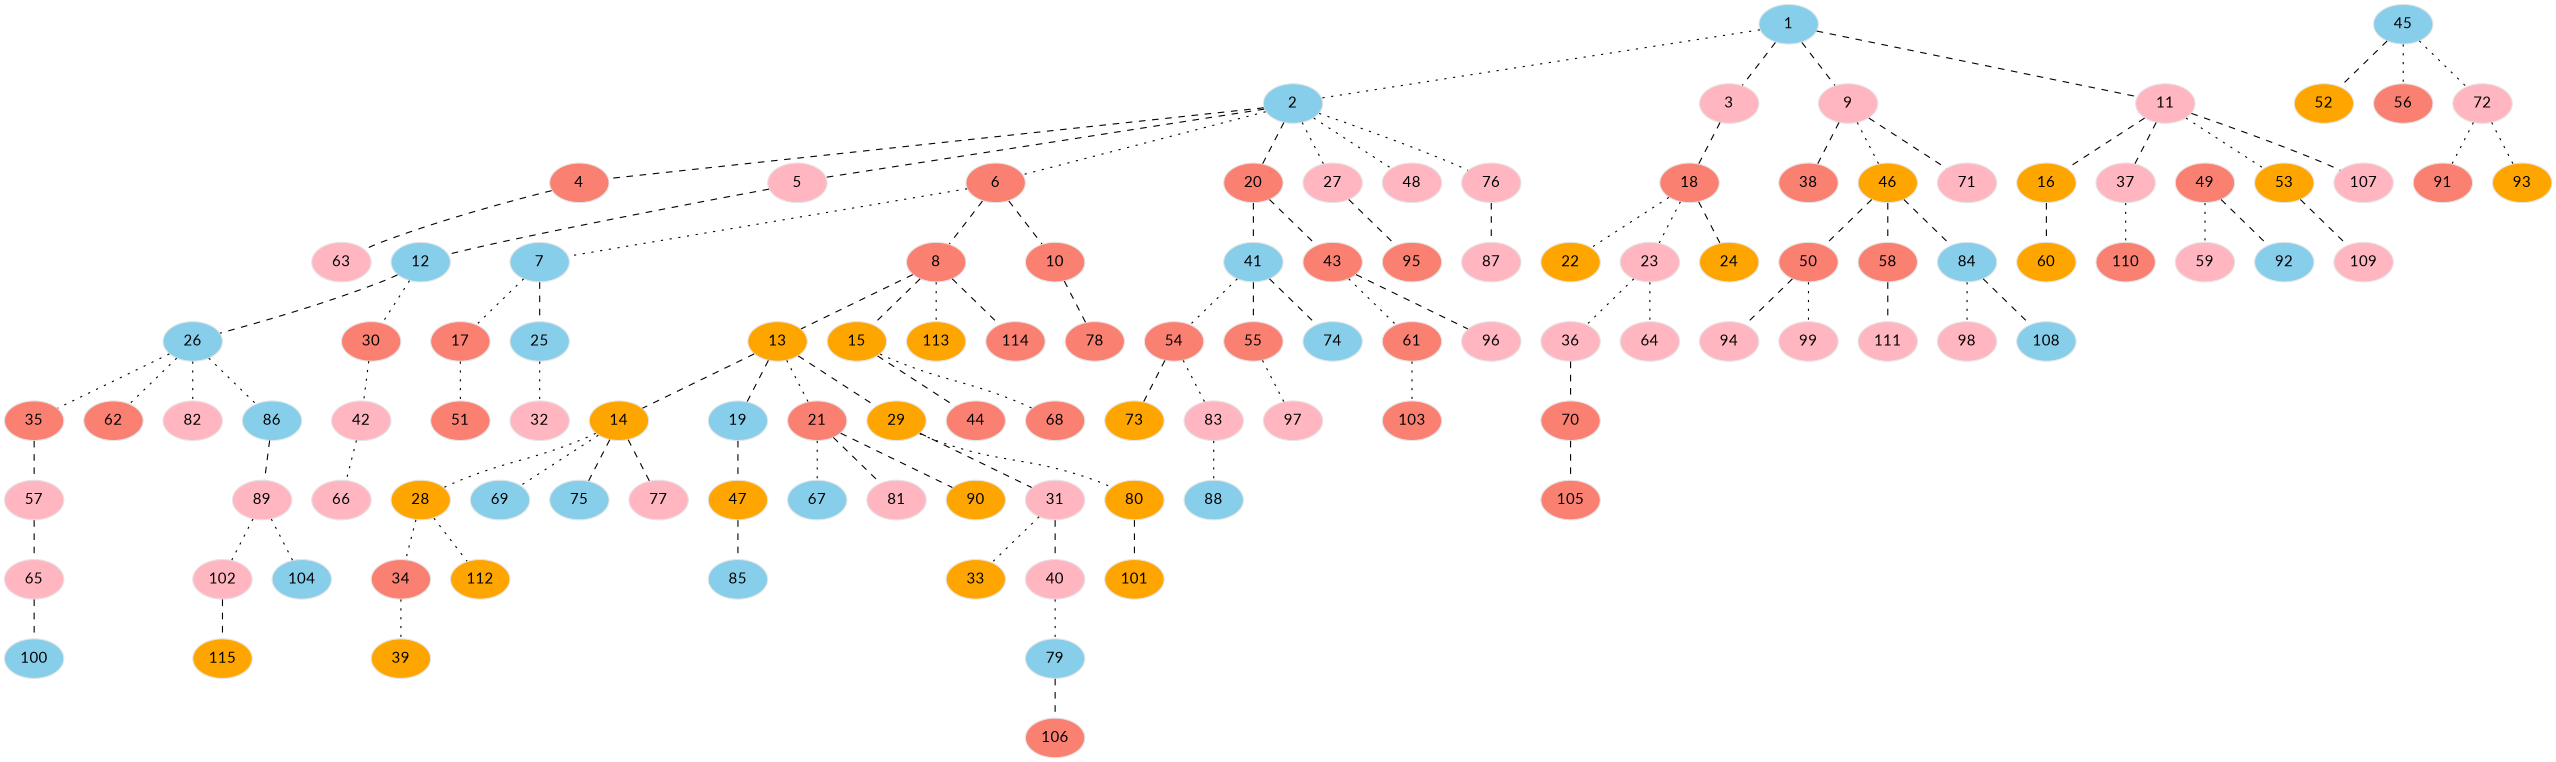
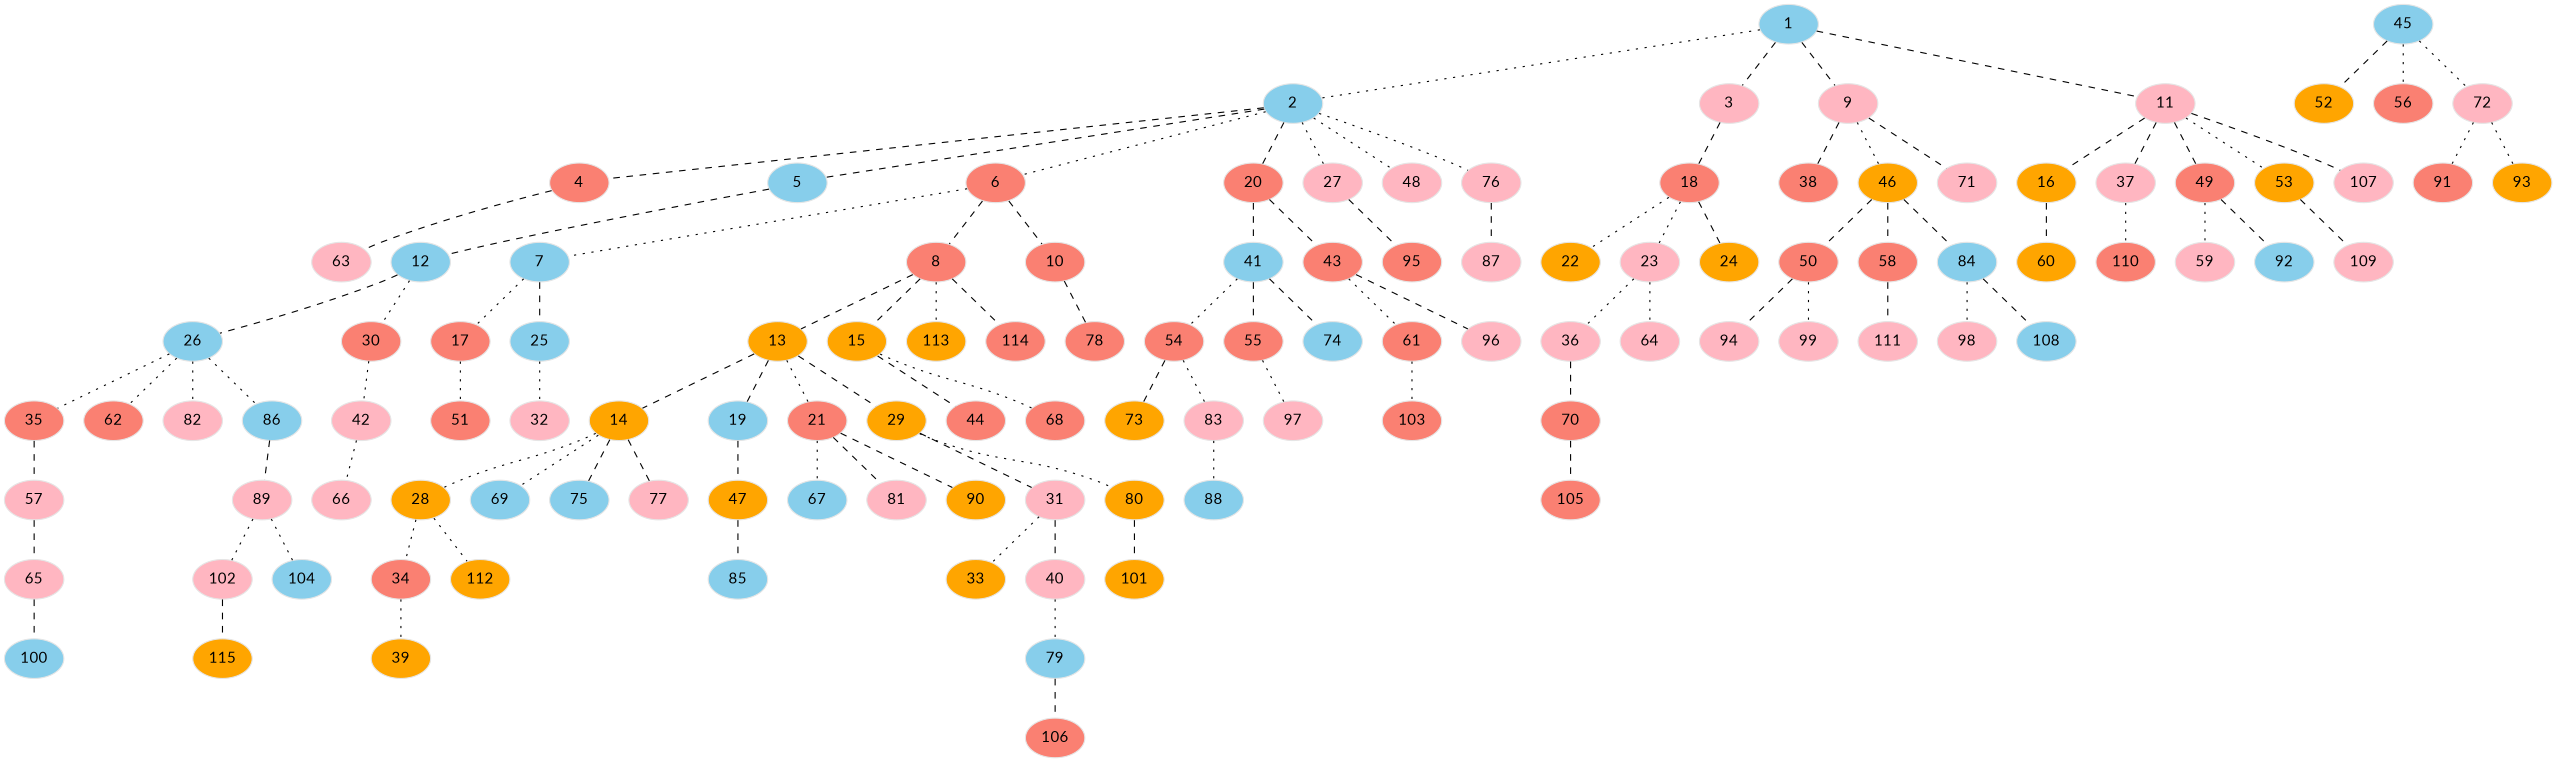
none -> (2185, 143)
(797, 183) -> (797, 183)
